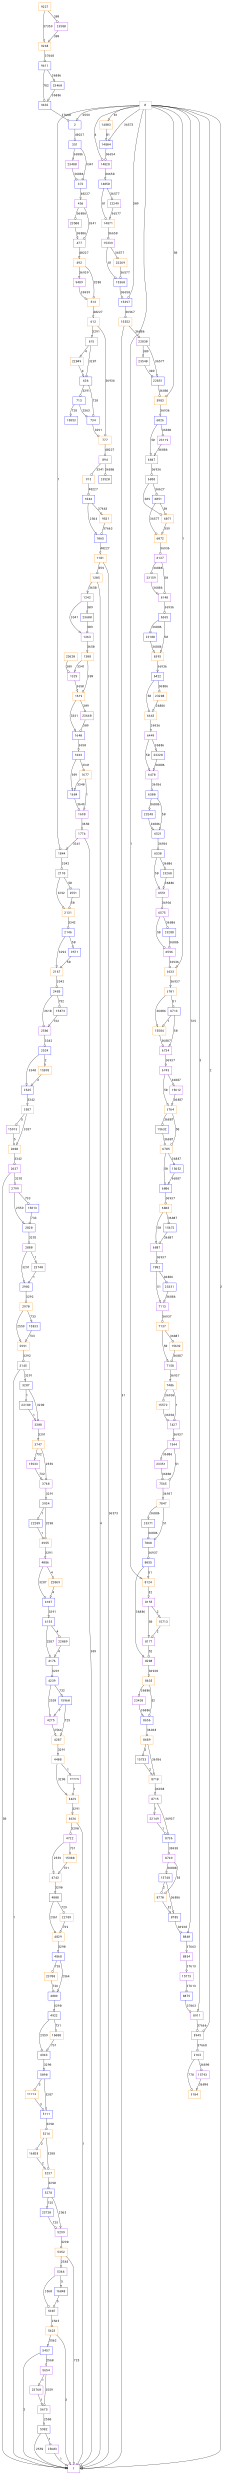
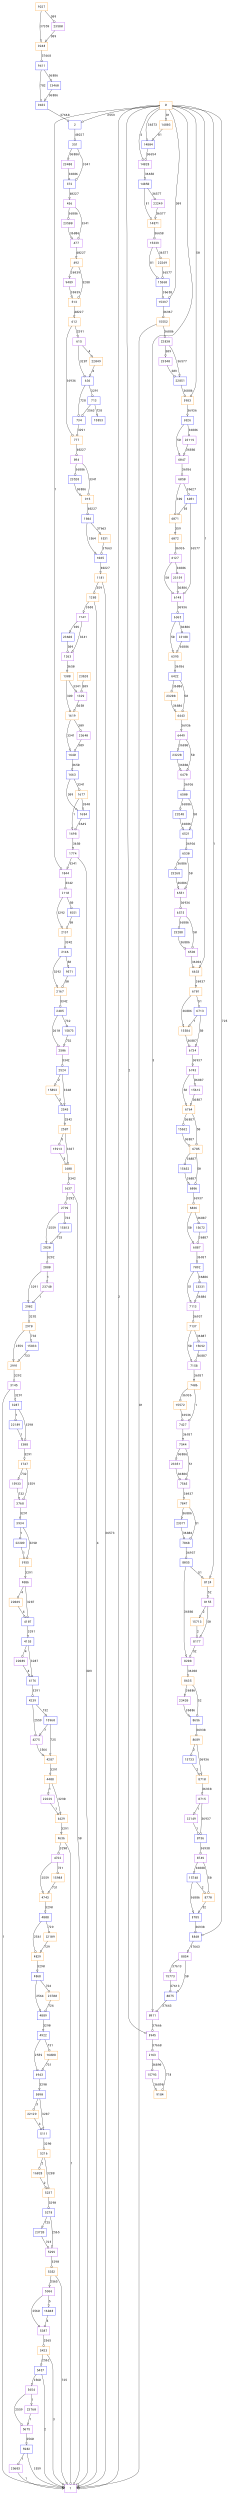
none -> (76, 490)
(150, 518) -> (191, 549)
(176, 1346) -> (200, 1346)
none -> (185, 1977)
